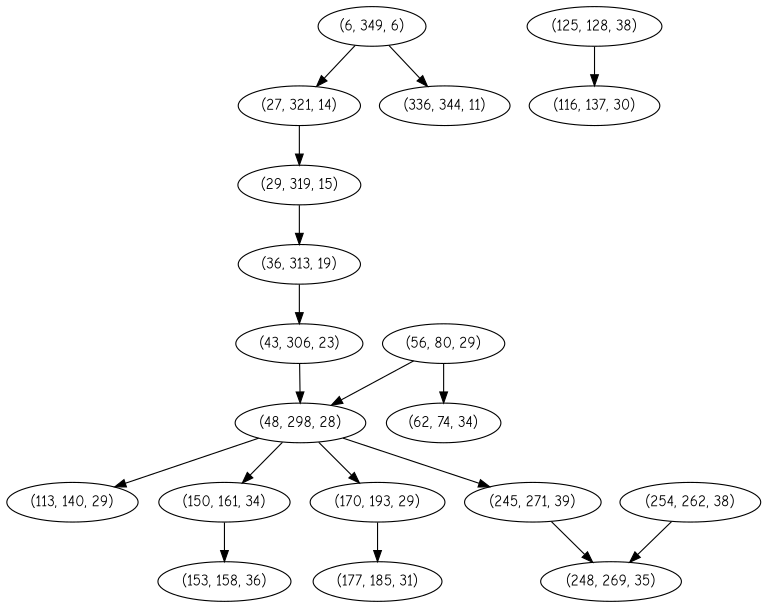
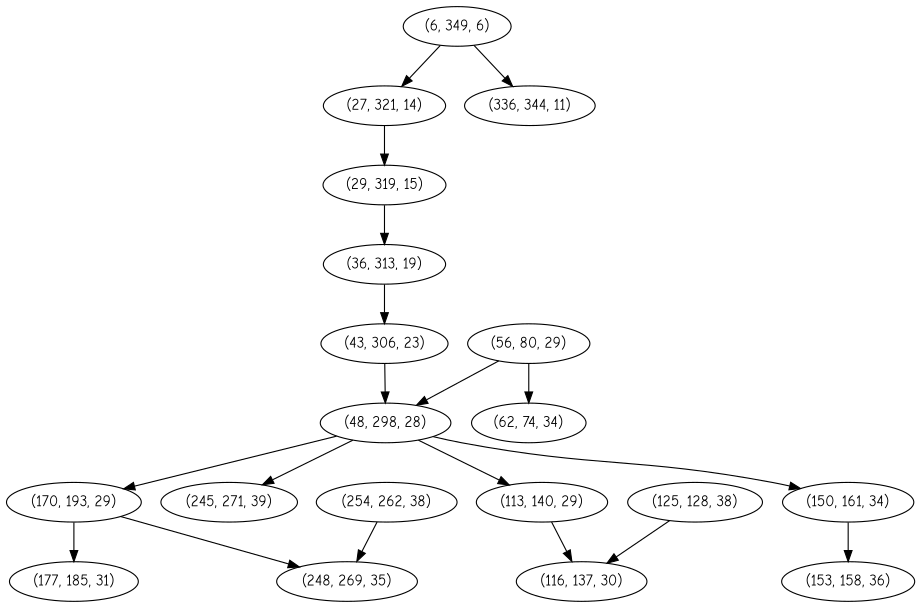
none -> (559, 537)
(568, 538) -> (205, 540)
